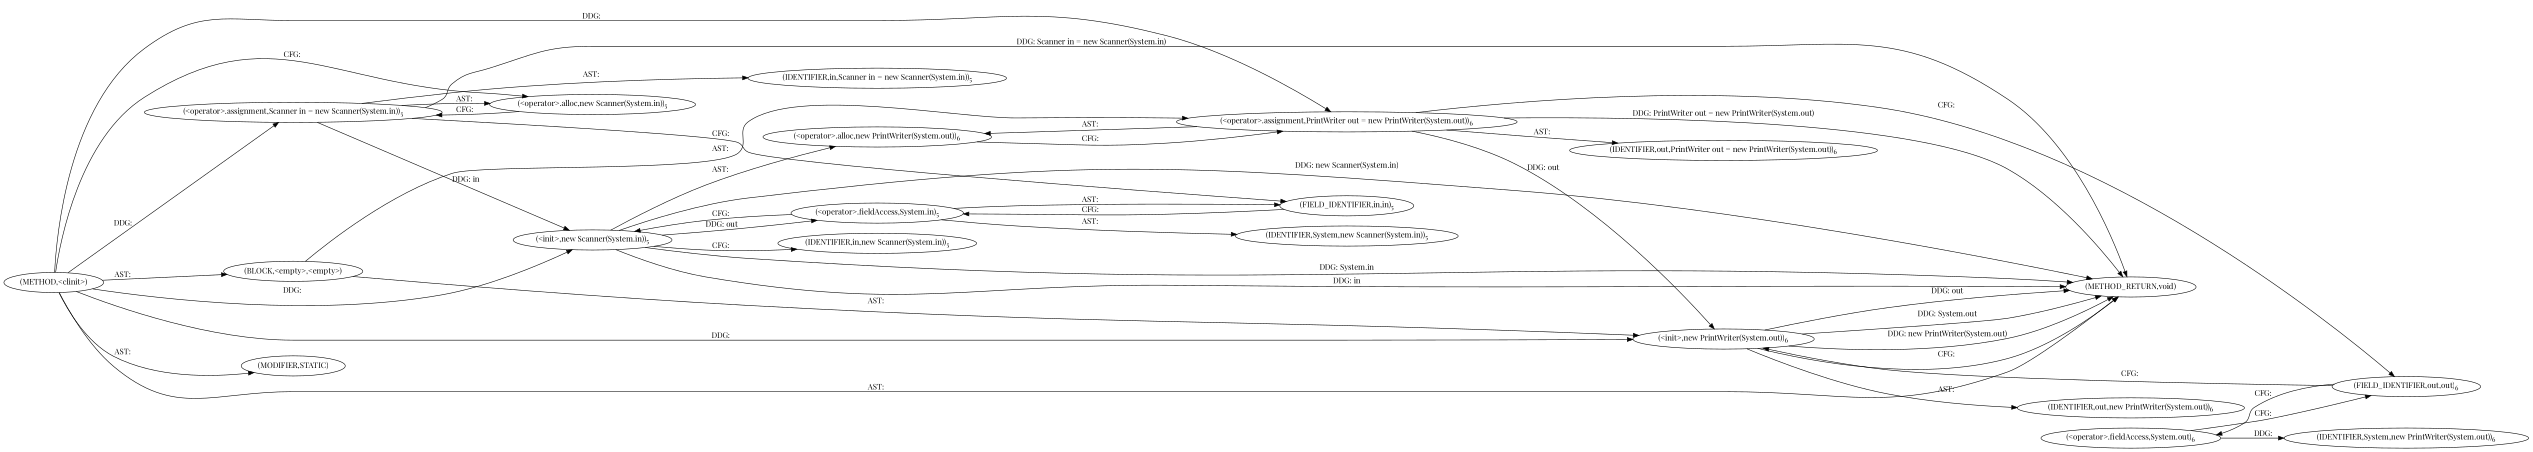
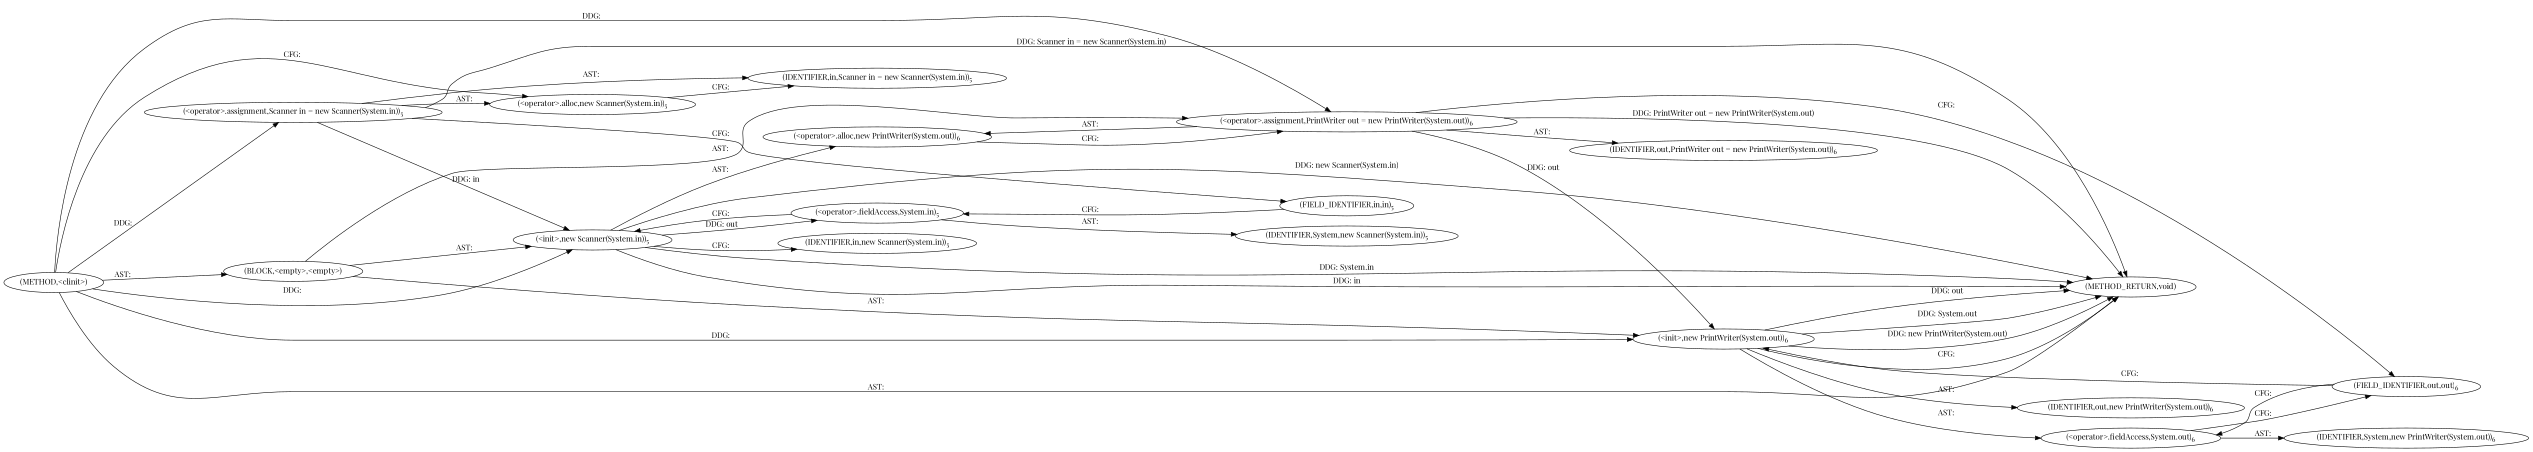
(481, 114) -> (728, 92)
(1114, 204) -> none
none -> (438, 256)
(293, 366) -> none
none -> (1881, 415)
(2264, 434) -> (2264, 434)
